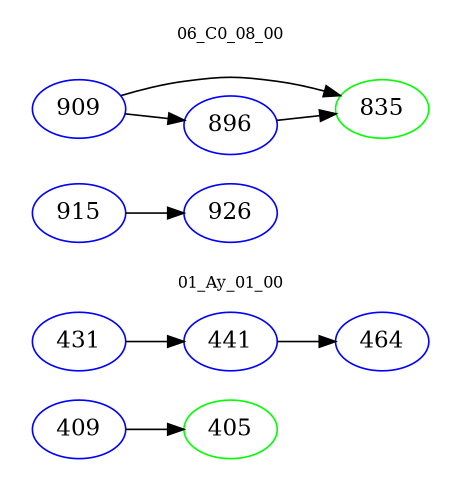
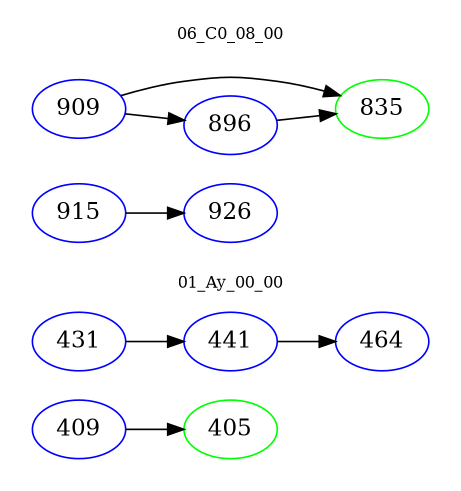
(231, 284) -> (231, 284)
